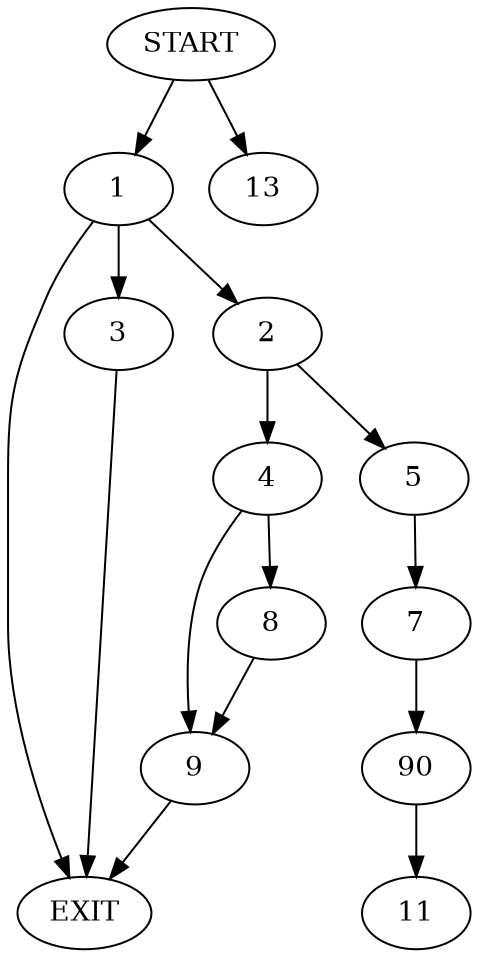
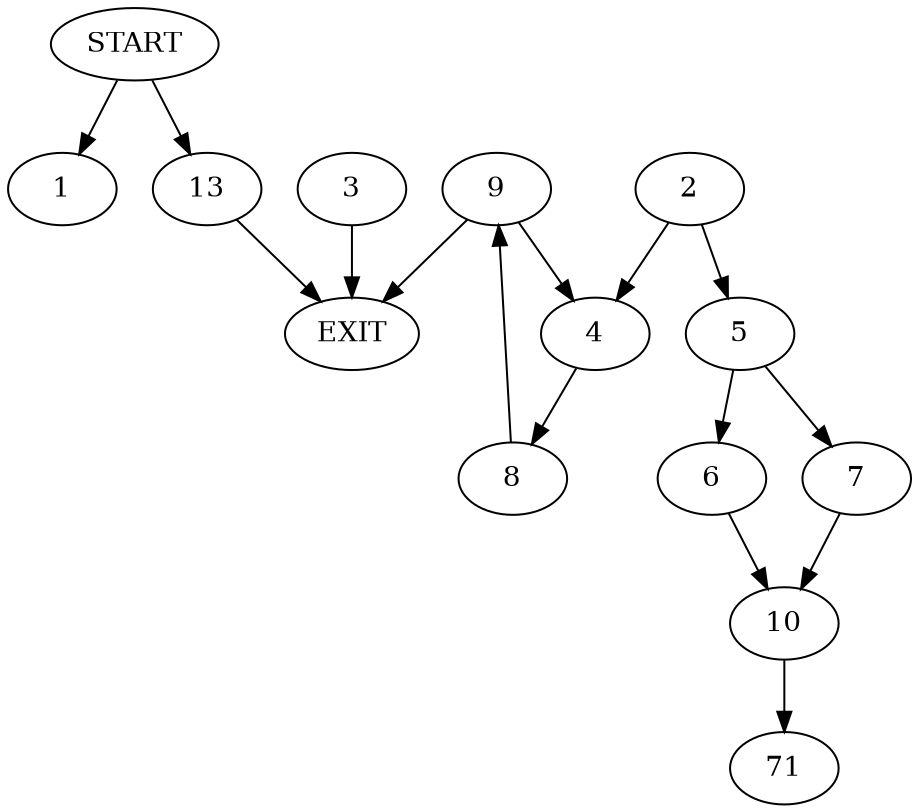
(119, 252) -> none
(186, 254) -> none
none -> (712, 479)
(8, 534) -> (271, 253)
(194, 605) -> (540, 253)
(416, 768) -> (784, 623)
(416, 913) -> (784, 768)
